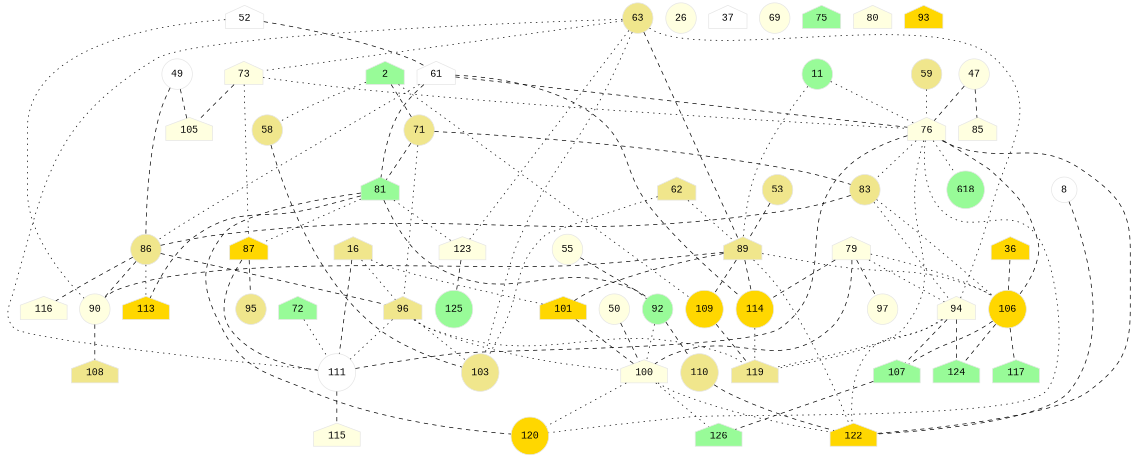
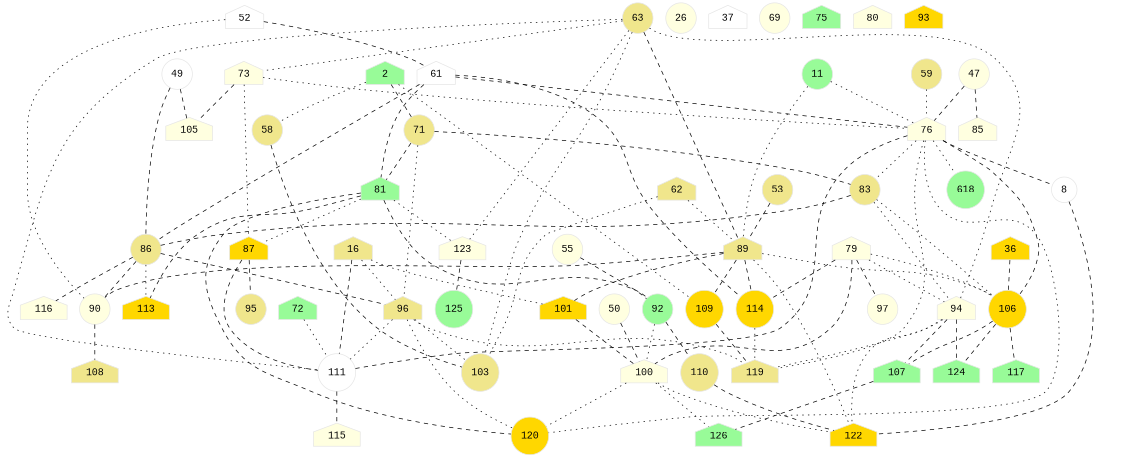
(288, 161) -> (288, 161)
(1130, 314) -> (997, 164)
(520, 356) -> (449, 385)
